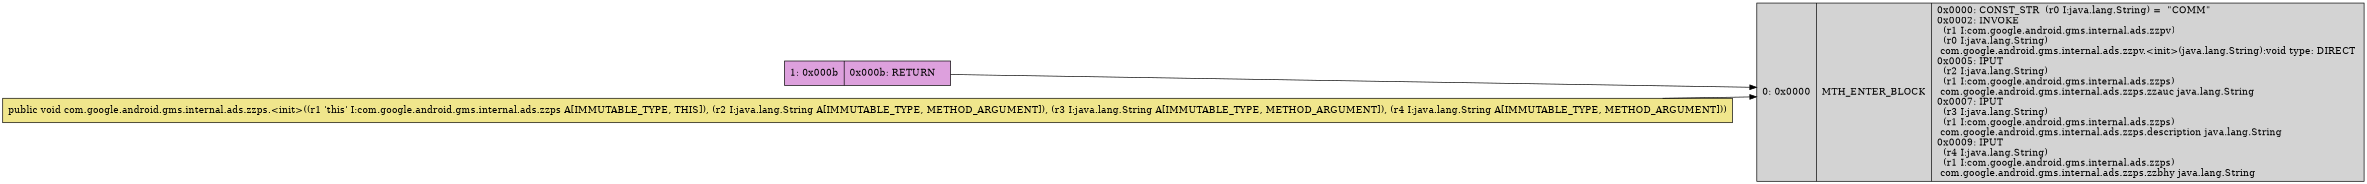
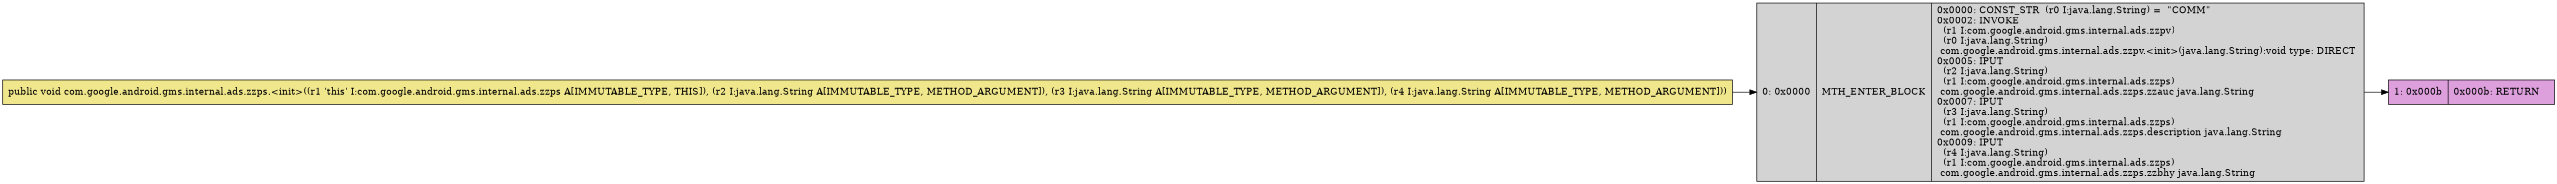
(1350, 81) -> (2373, 92)
